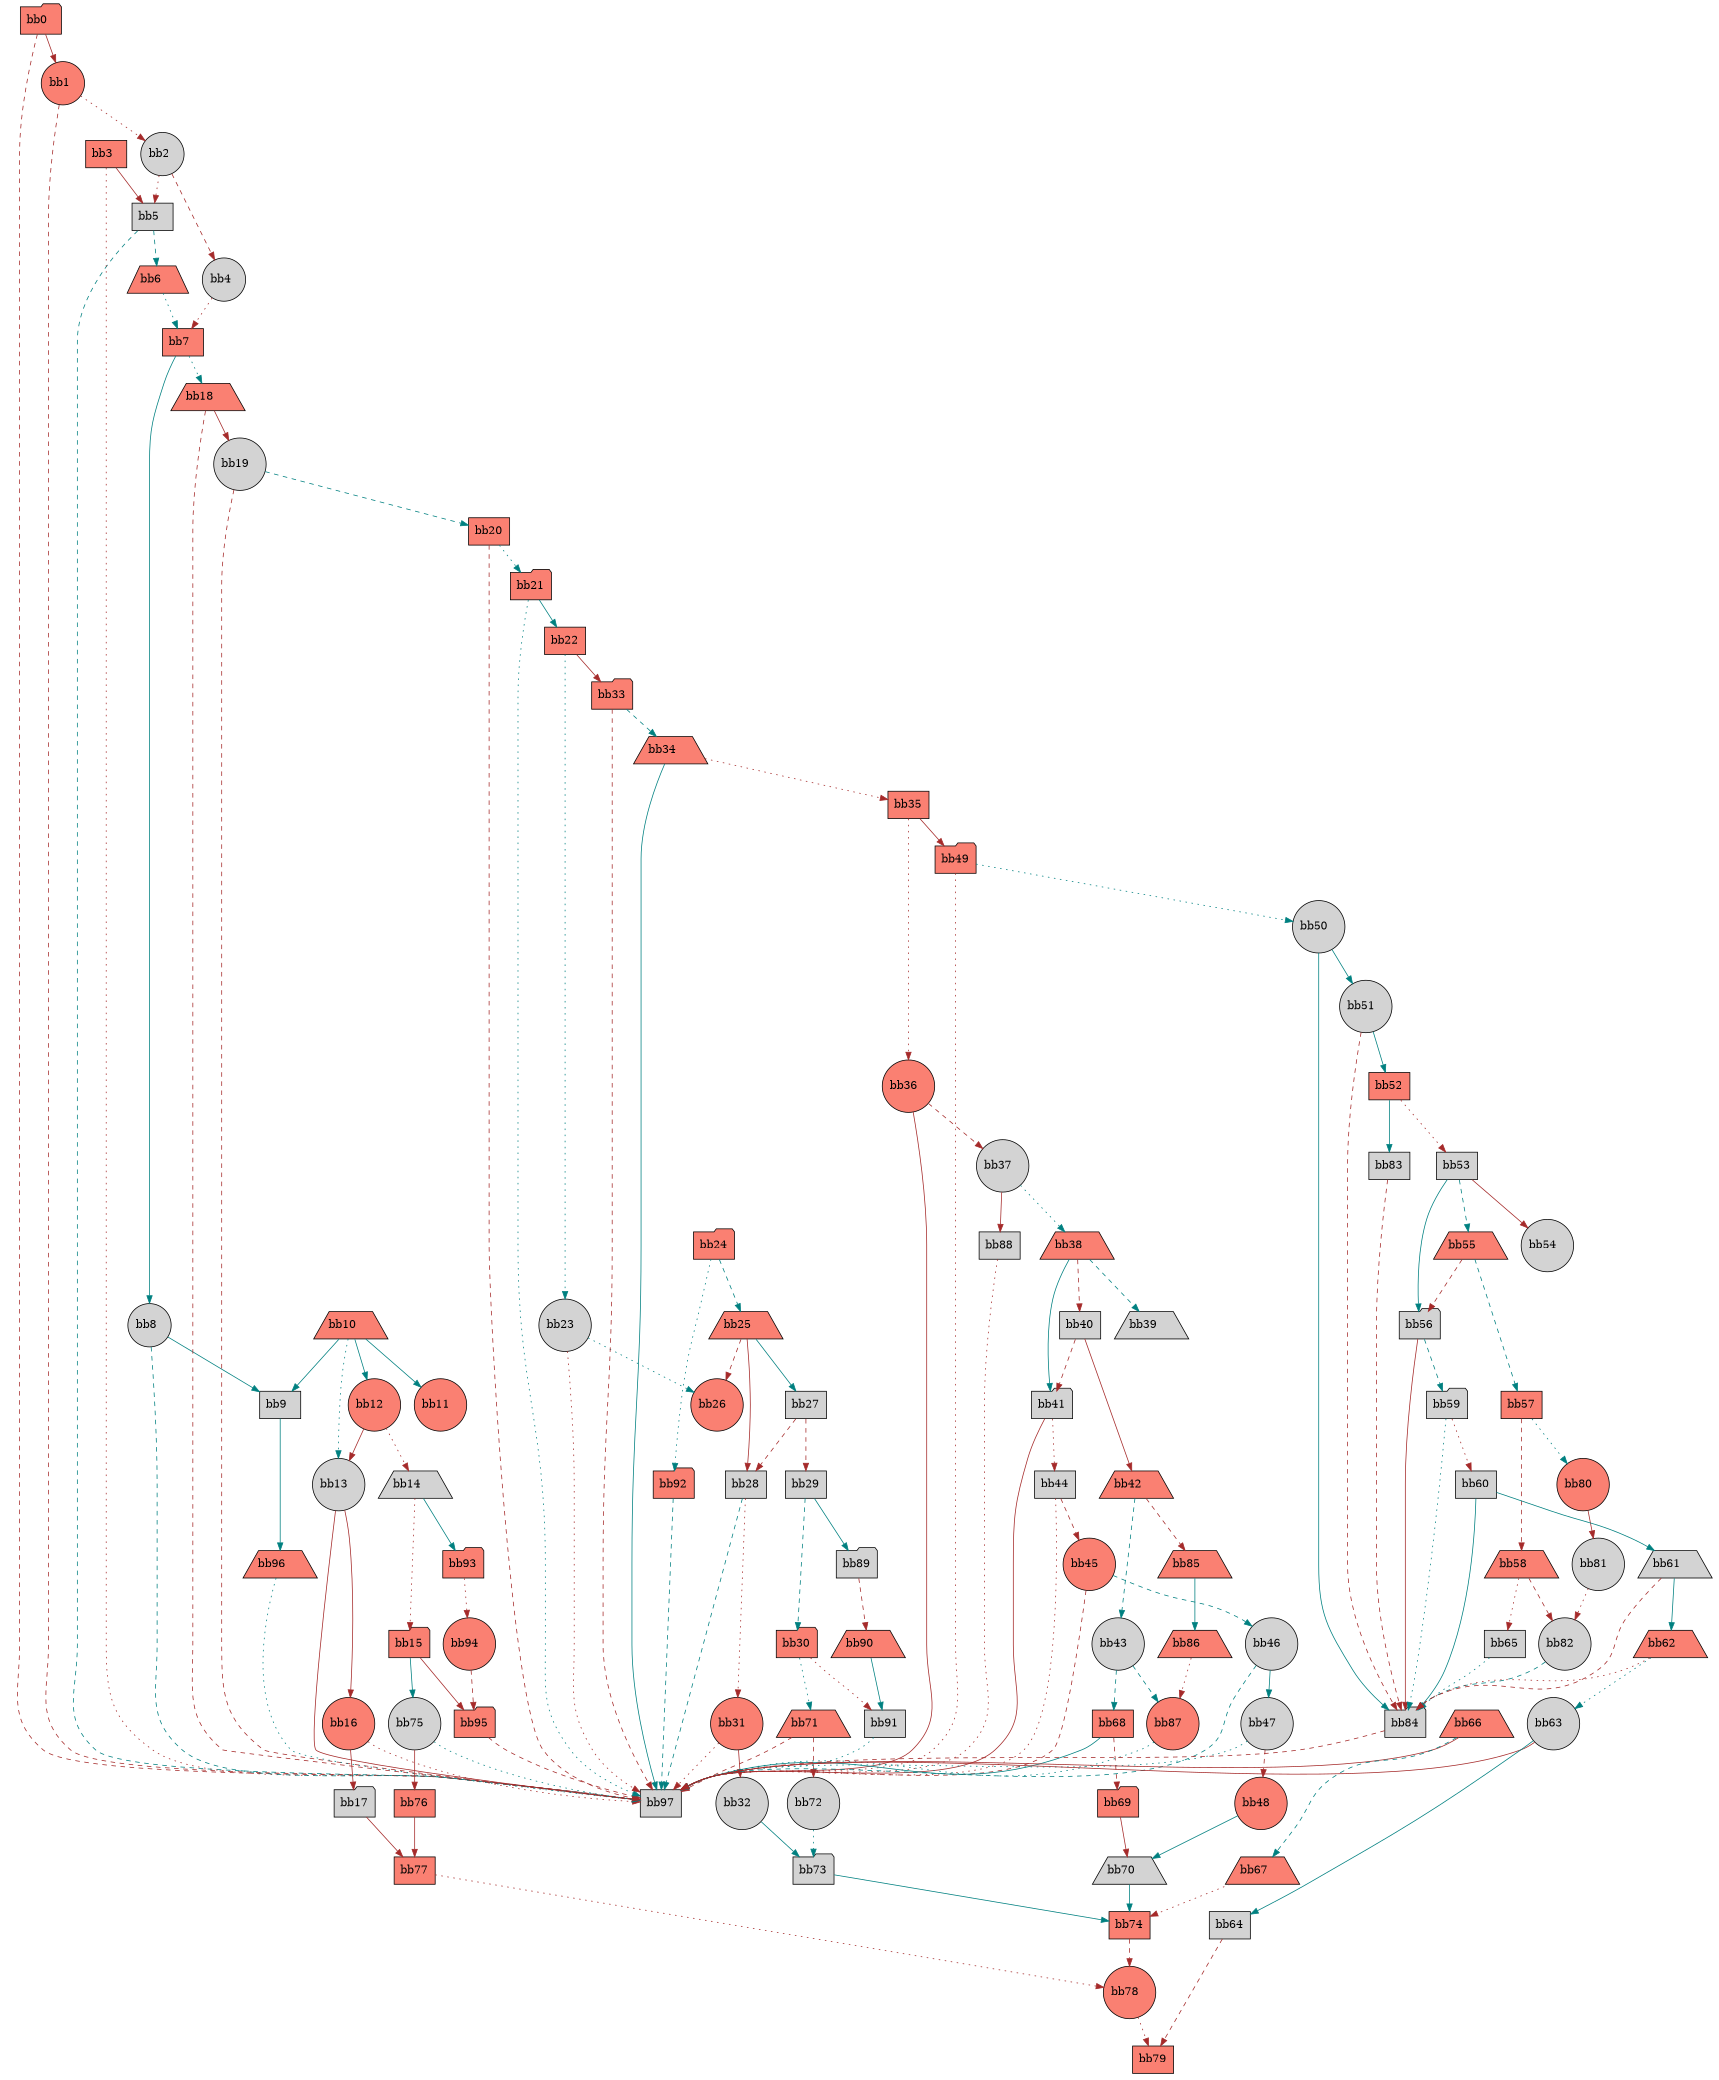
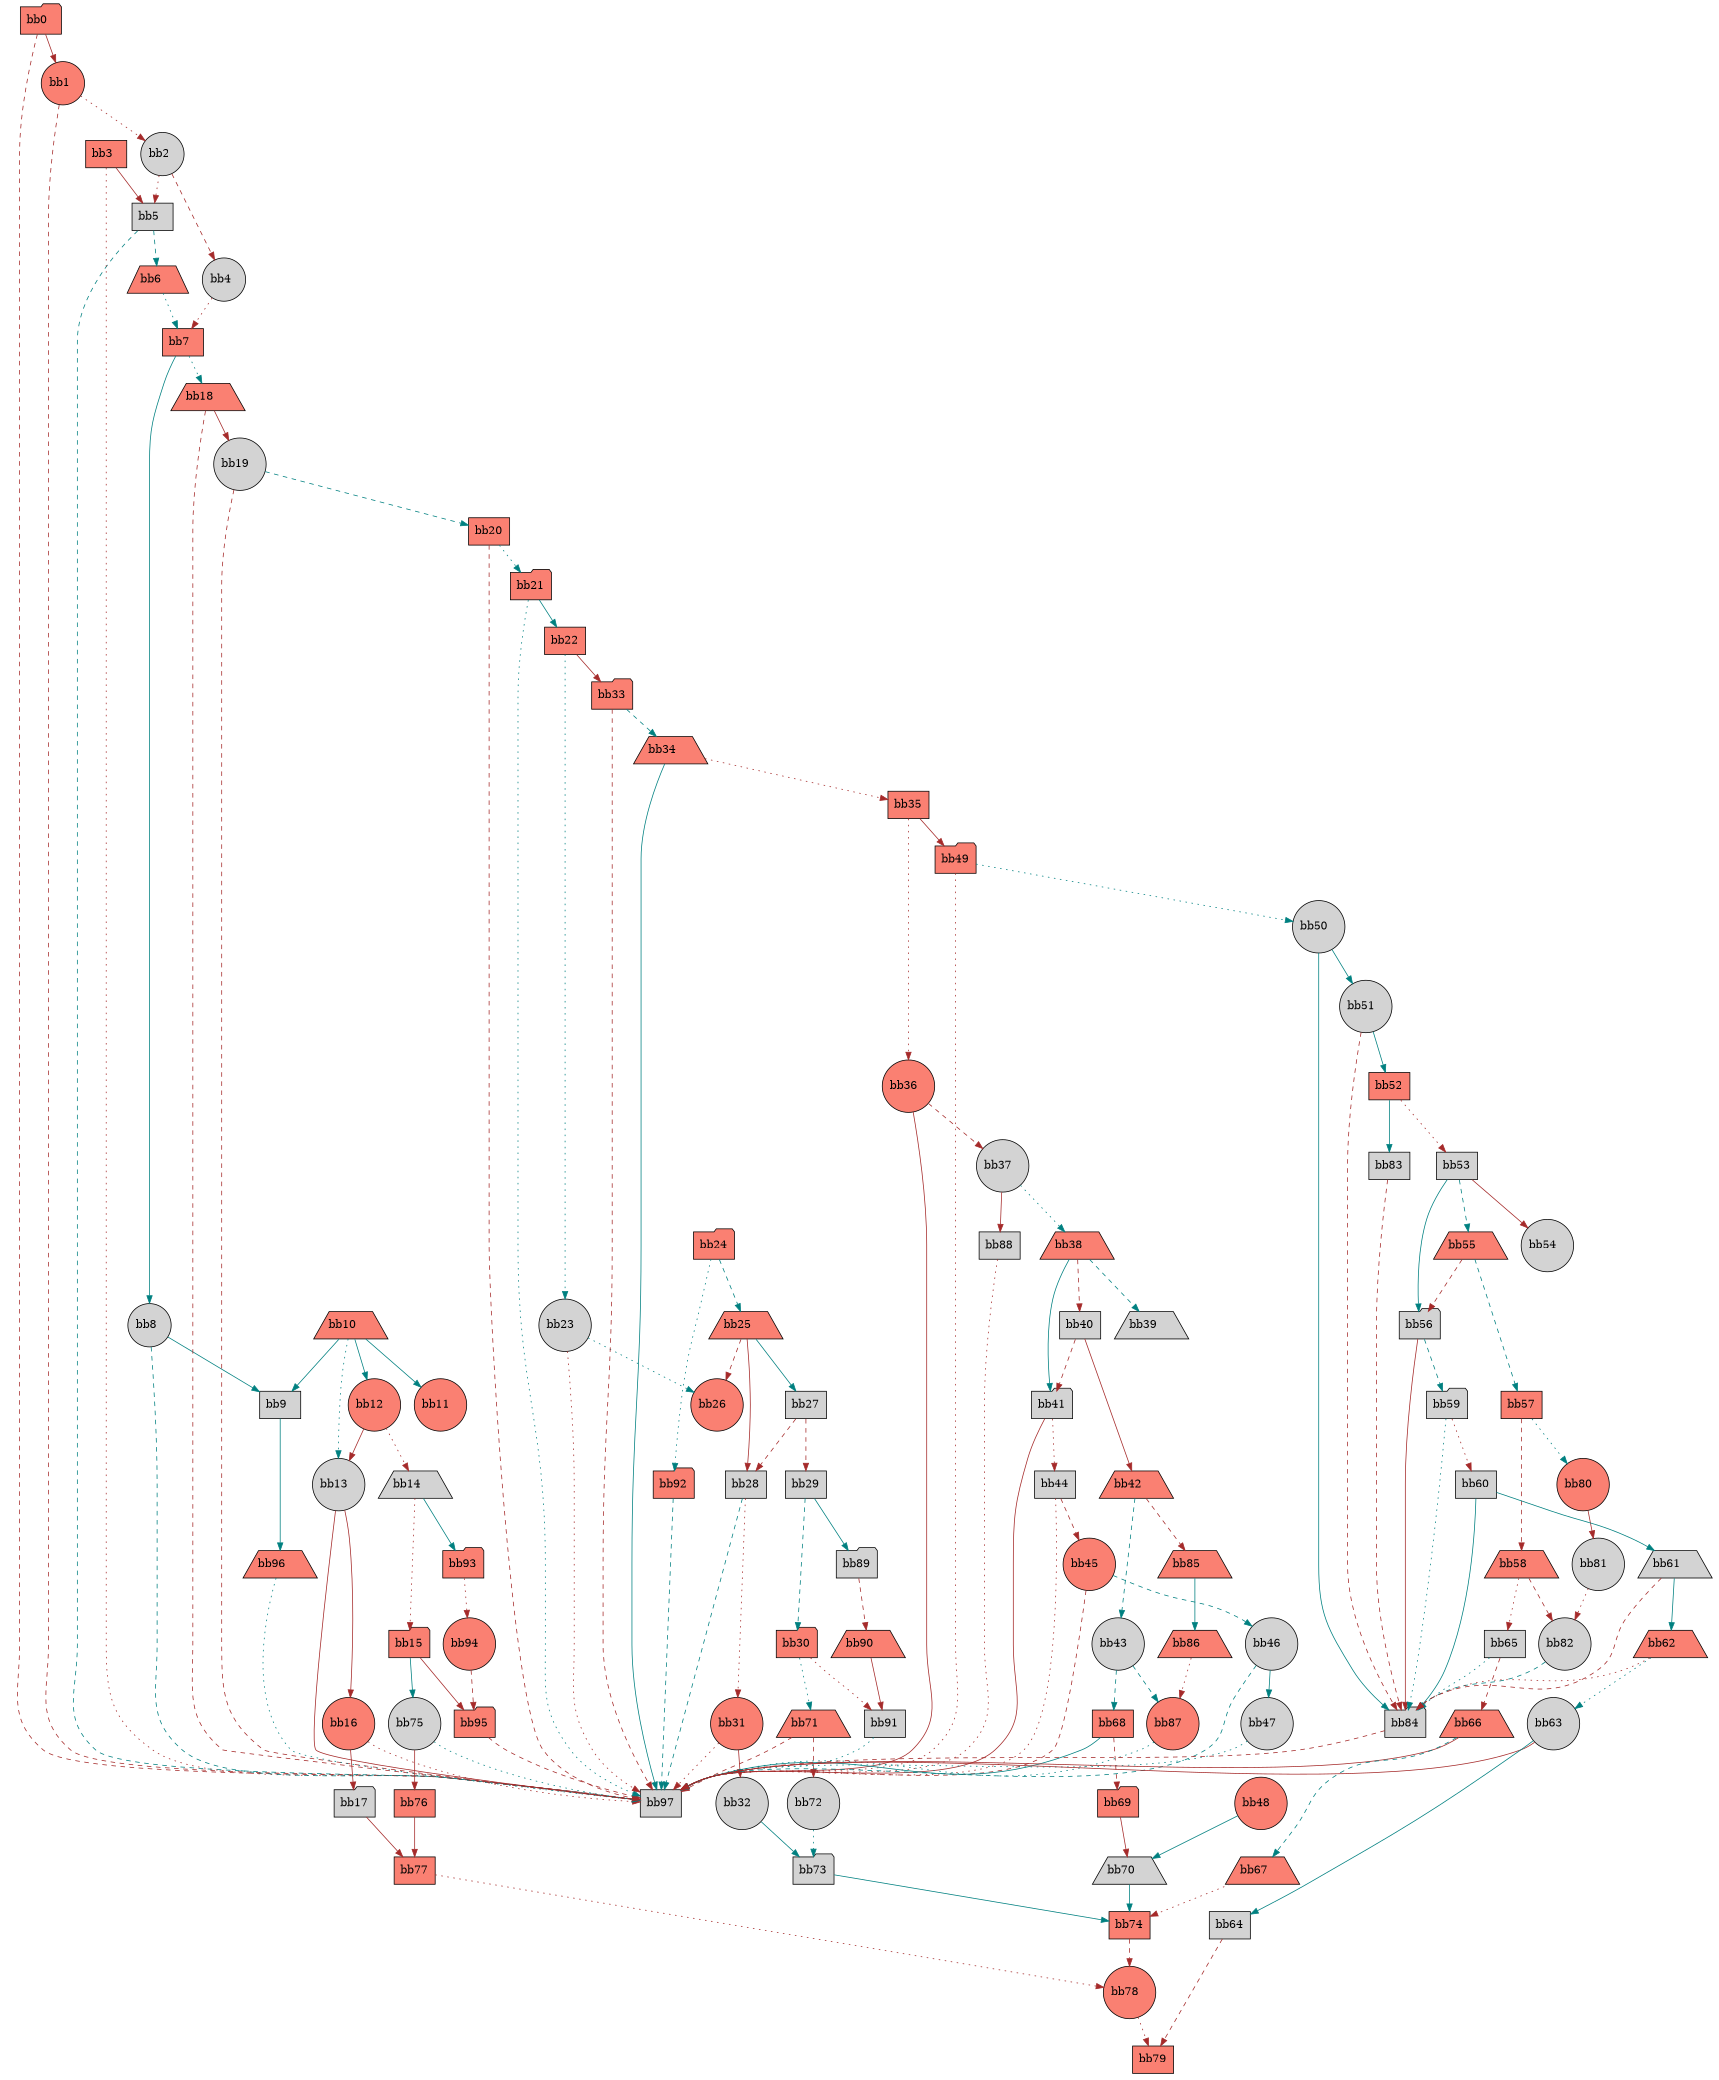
none -> (1494, 1676)
(876, 1680) -> (876, 1680)
(1264, 1760) -> none
